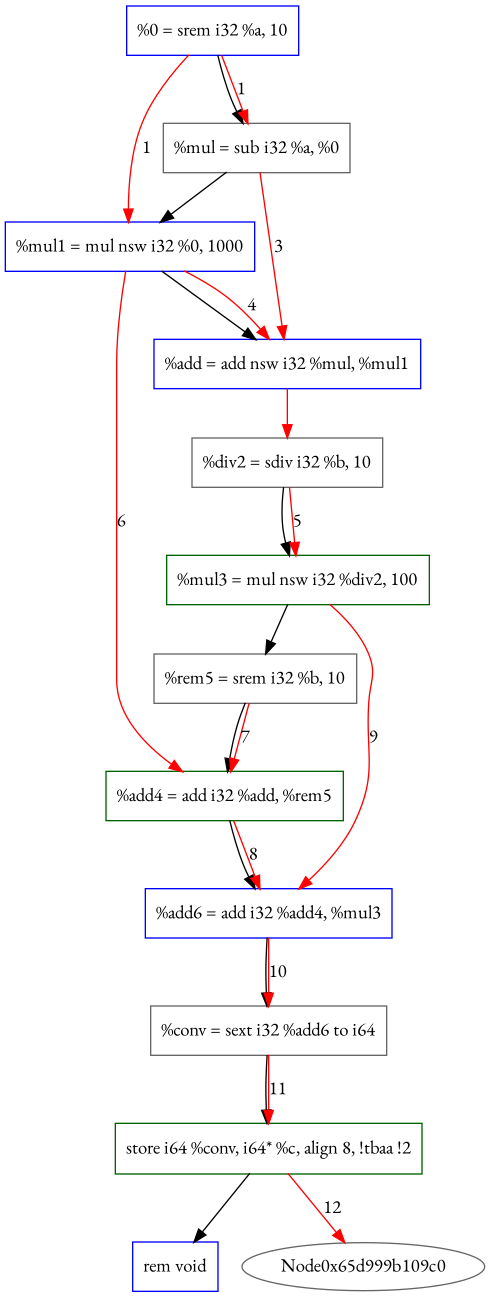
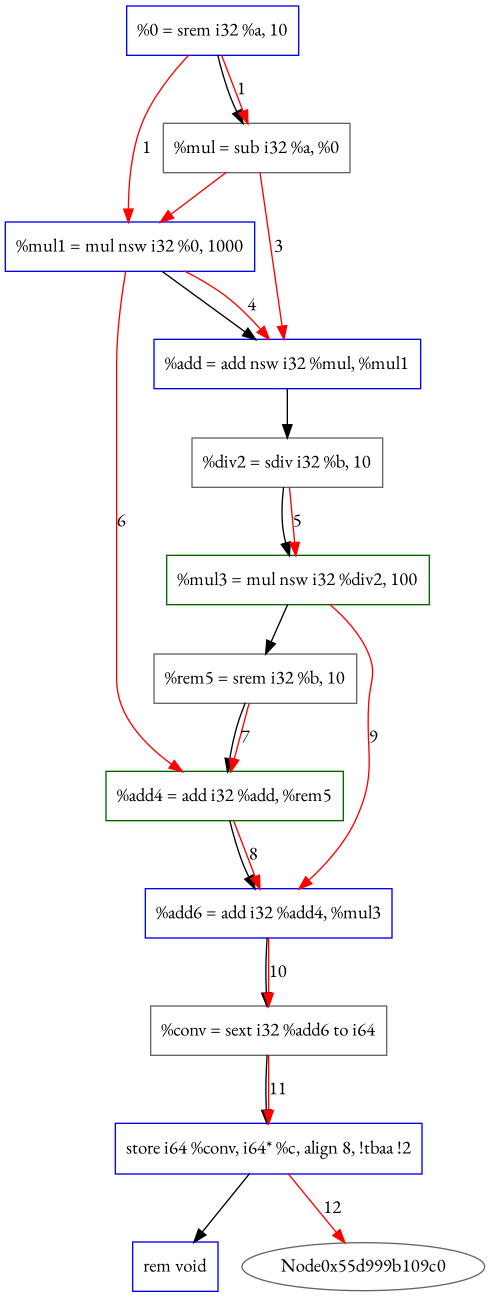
(199, 193) -> (199, 193)
(287, 406) -> (287, 406)
(269, 1149) -> (269, 1149)
(363, 1267) -> (363, 1267)
